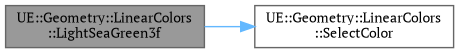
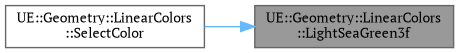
(223, 27) -> (223, 27)
